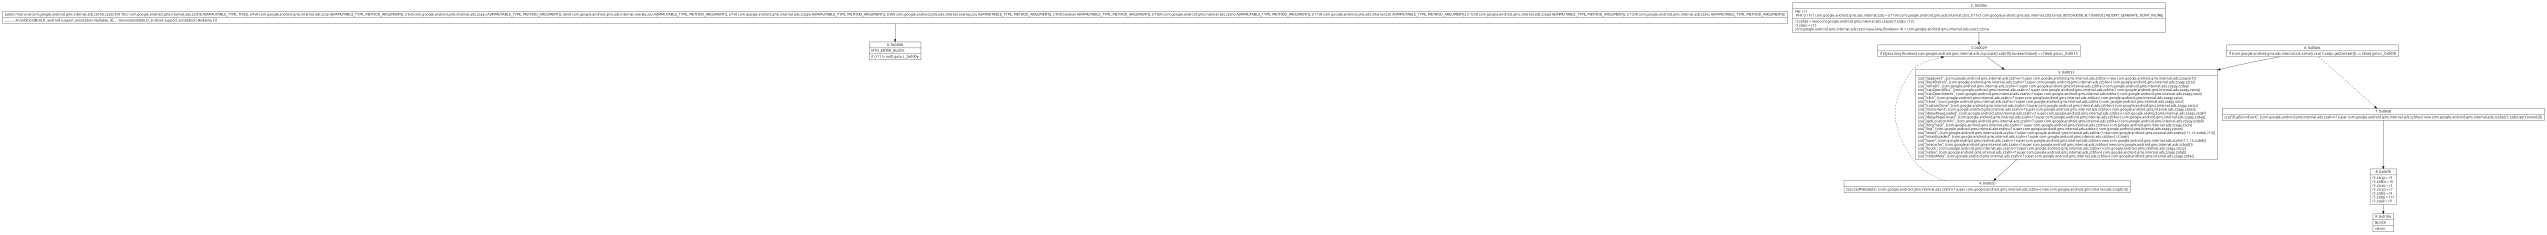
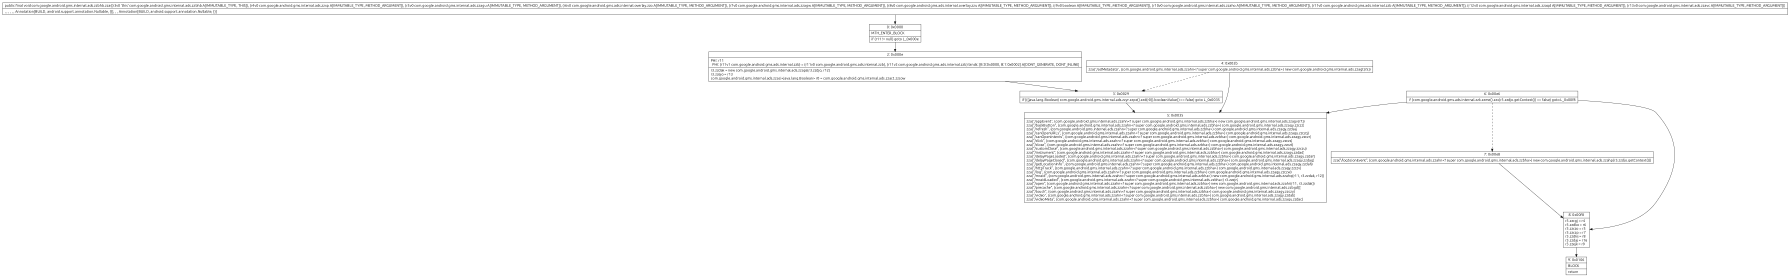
none -> (895, 46)
none -> (1674, 153)
(2006, 169) -> (1228, 92)
(2383, 197) -> (1576, 240)
